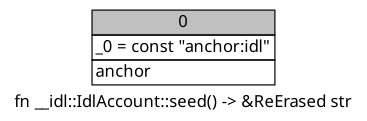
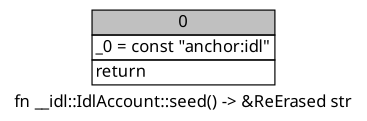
(124, 72) -> (121, 72)
